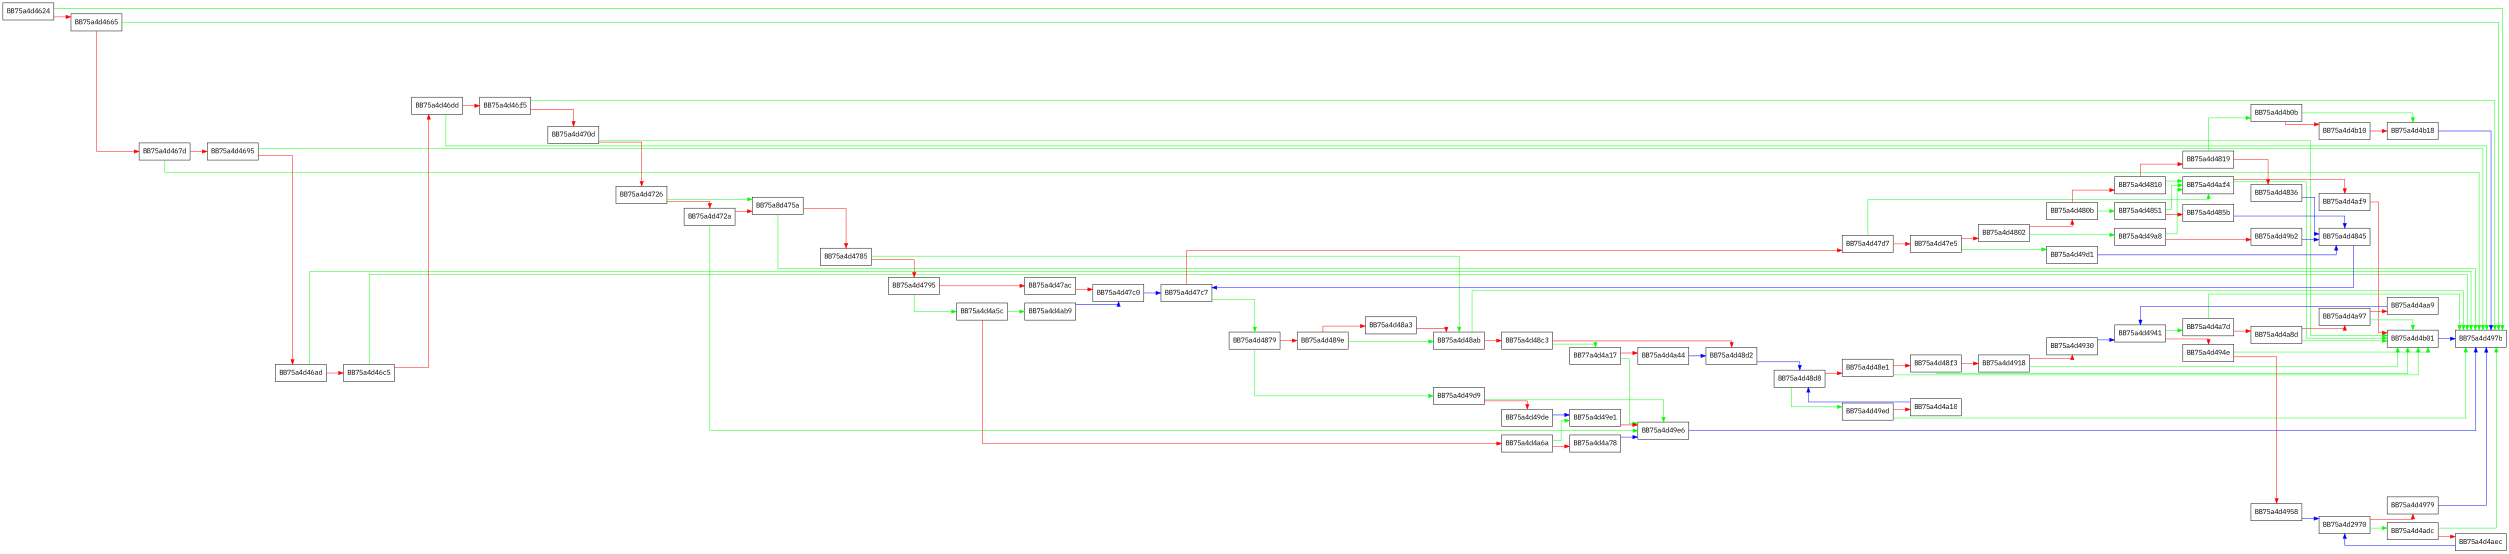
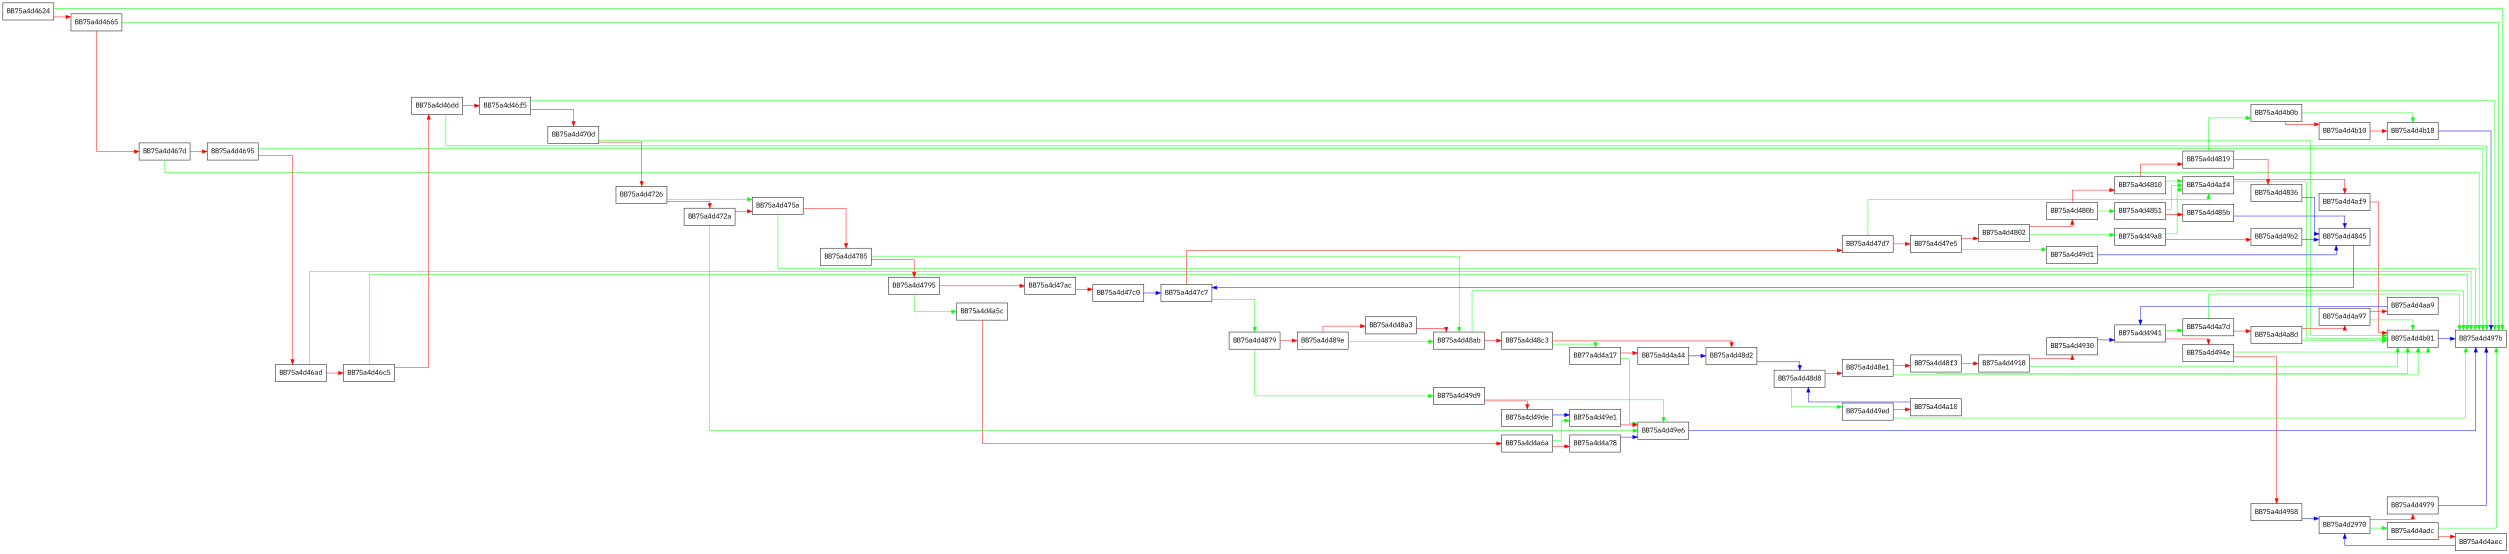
(778, 206) -> (778, 206)
(1050, 312) -> none
